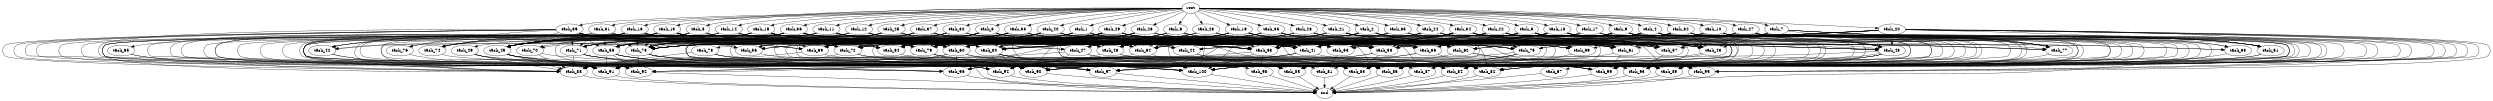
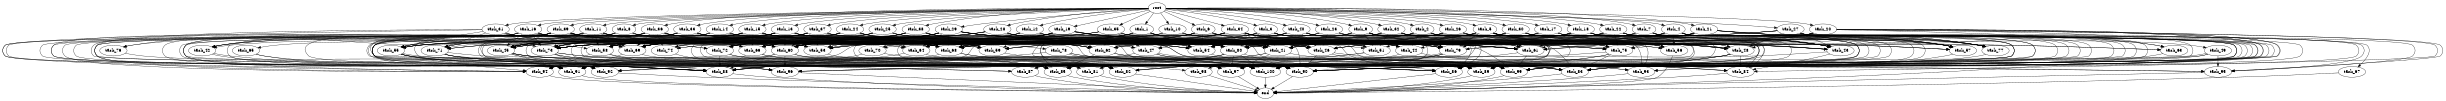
(1172, 61) -> (1164, 61)
